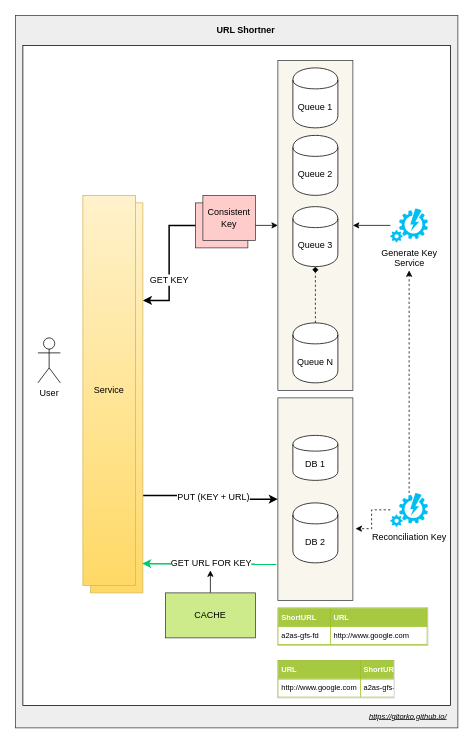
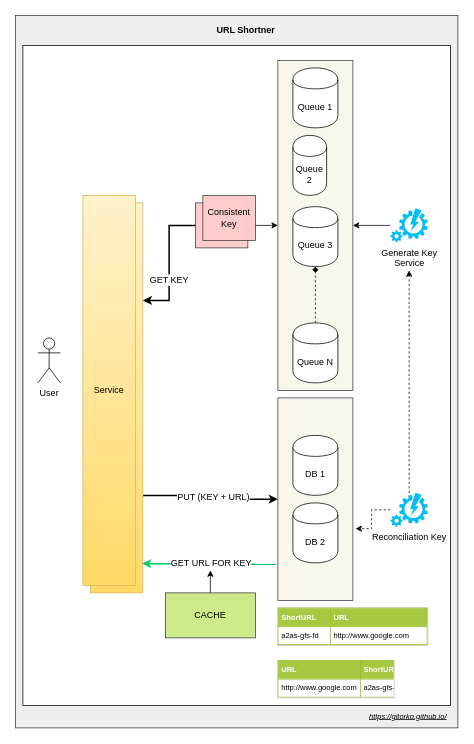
(315, 165) -> (310, 165)
(315, 458) -> (315, 465)
